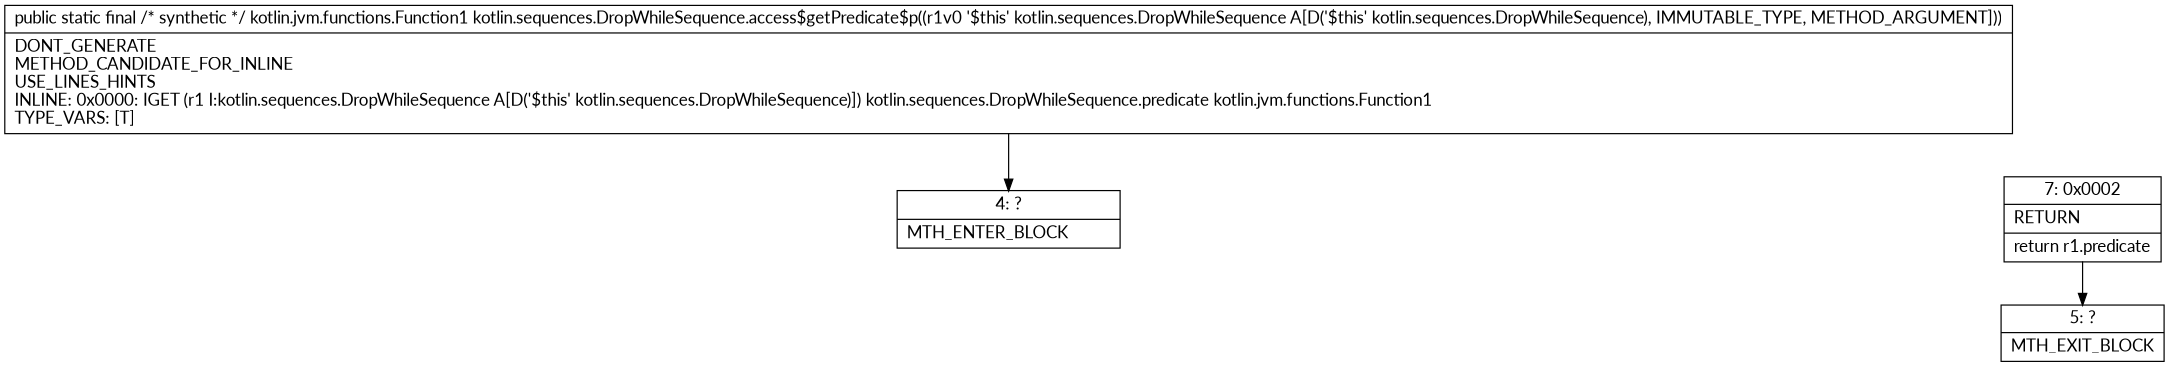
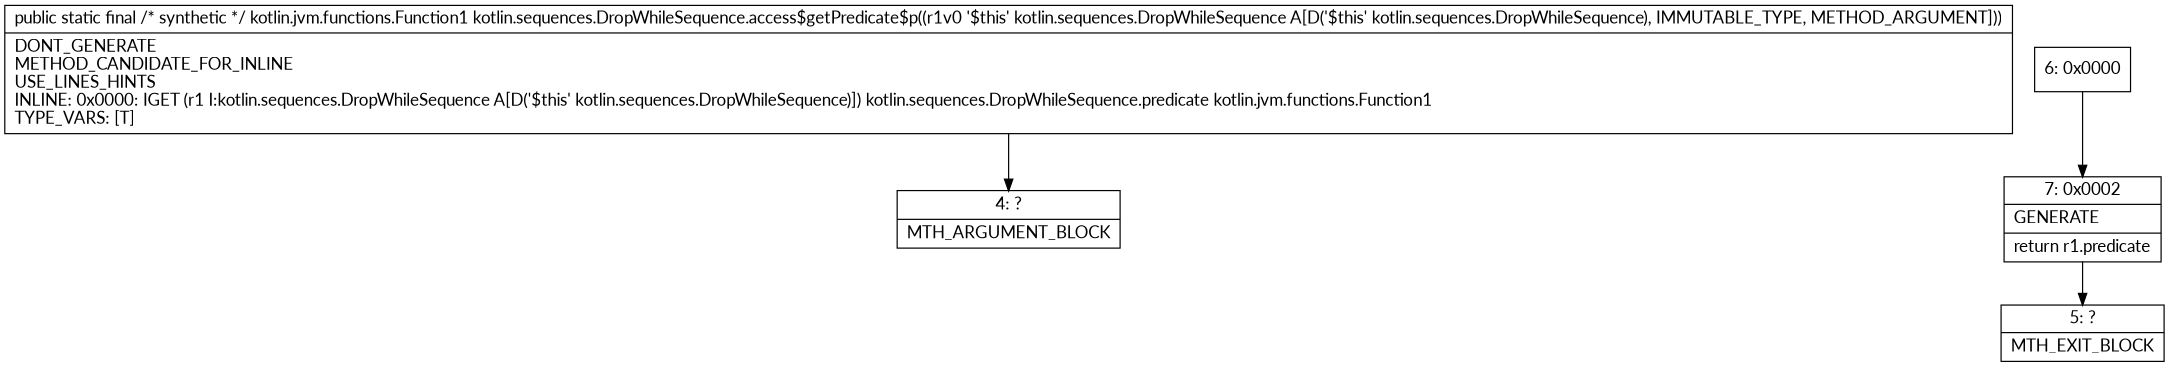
none -> (2083, 70)
(2047, 218) -> (2057, 218)
(988, 233) -> (1009, 233)
